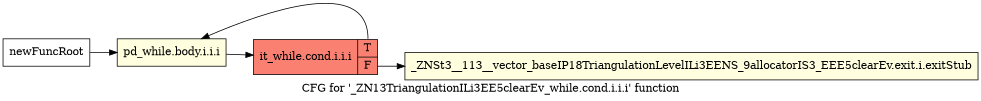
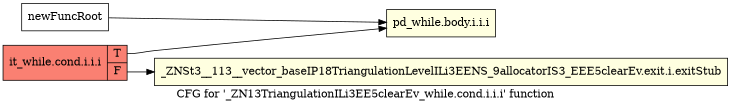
(236, 55) -> none
